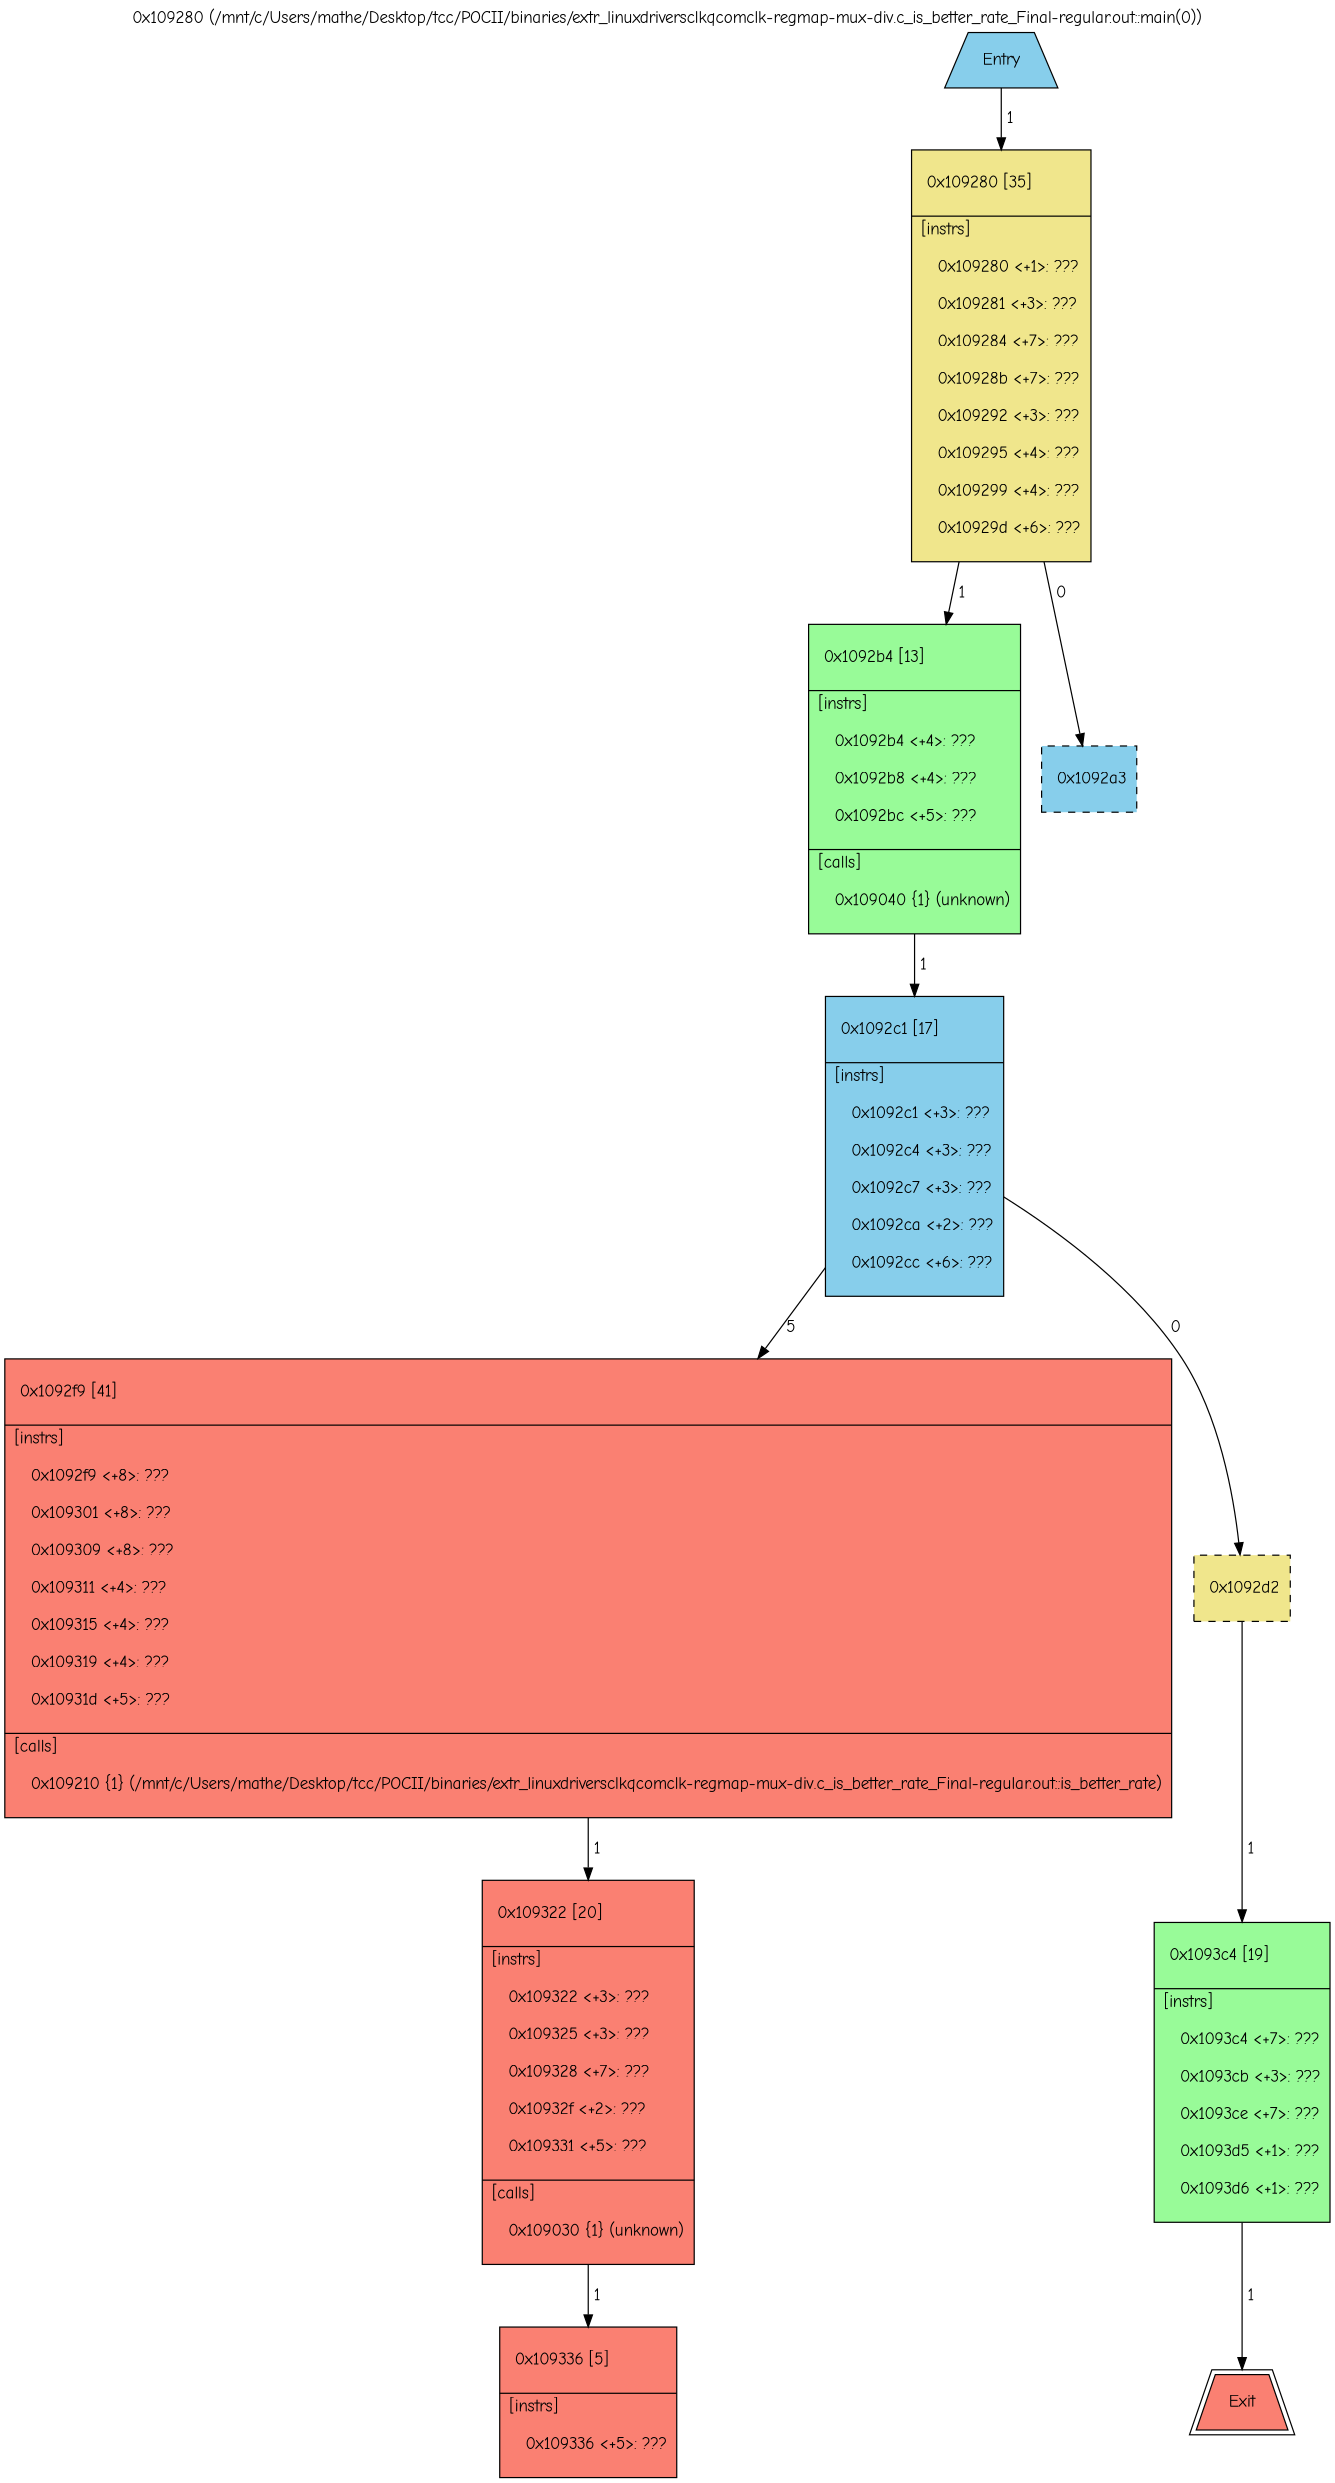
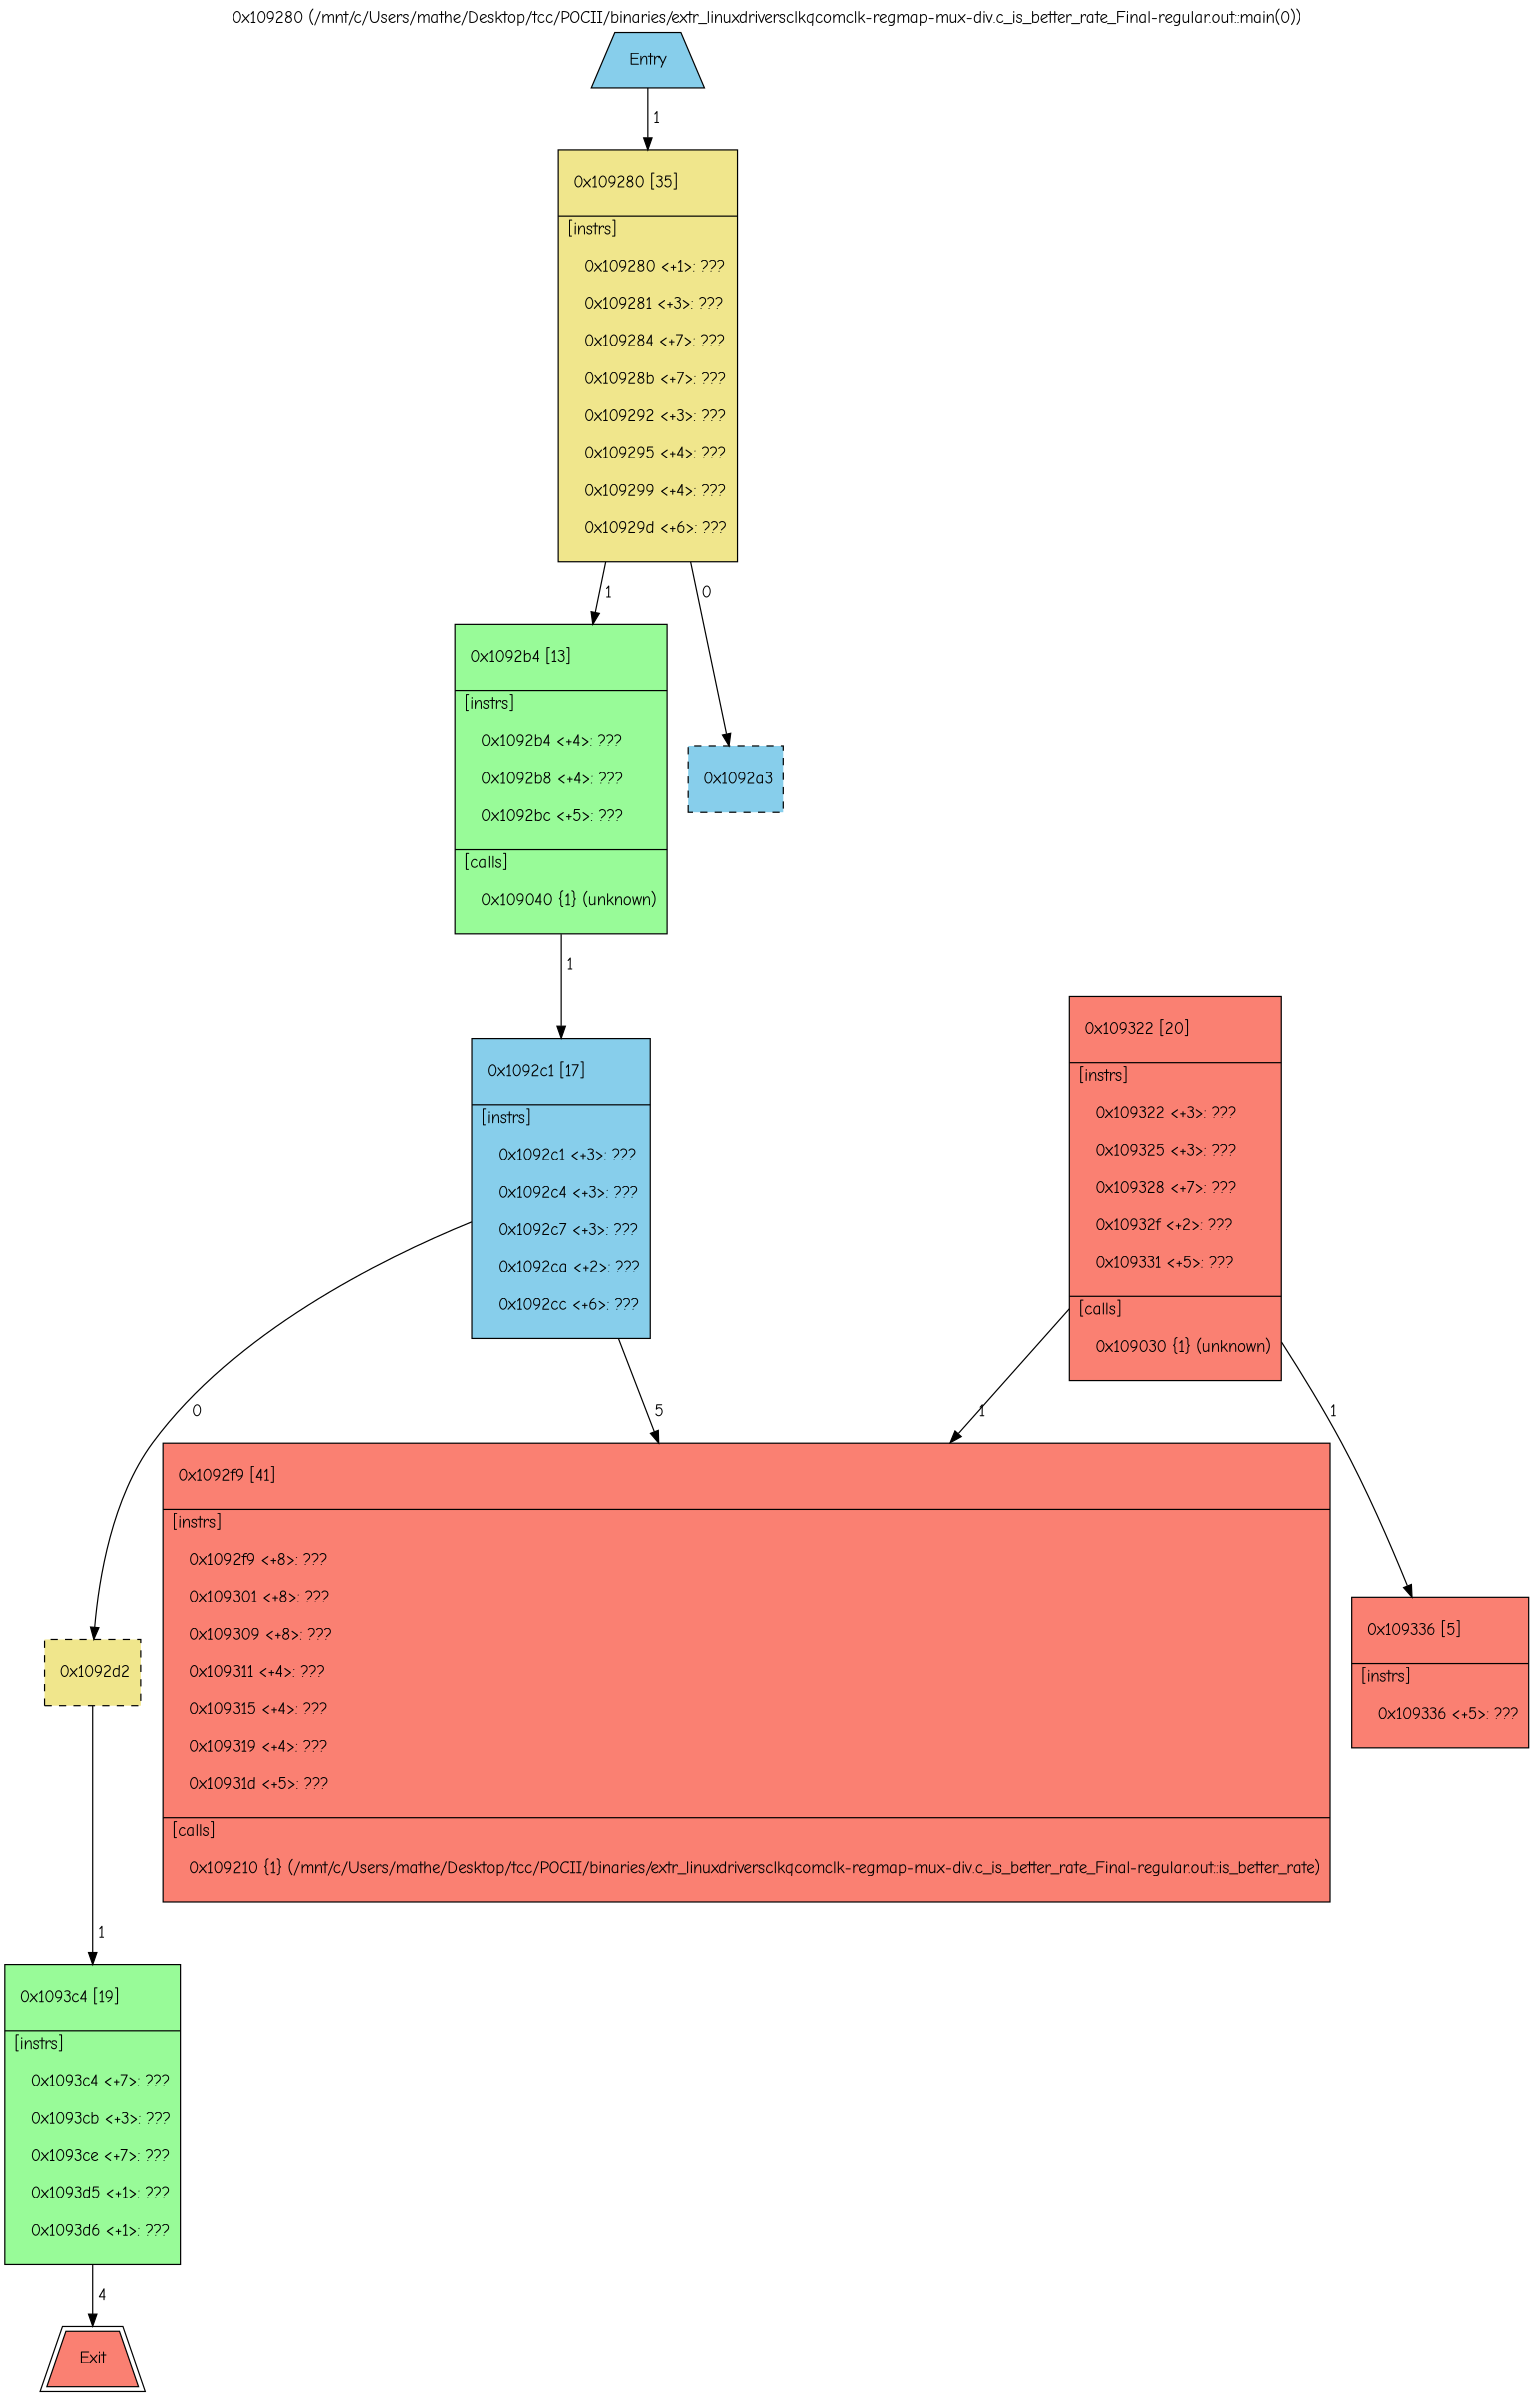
(588, 1843) -> (1014, 1371)
(1248, 2296) -> (100, 2296)
